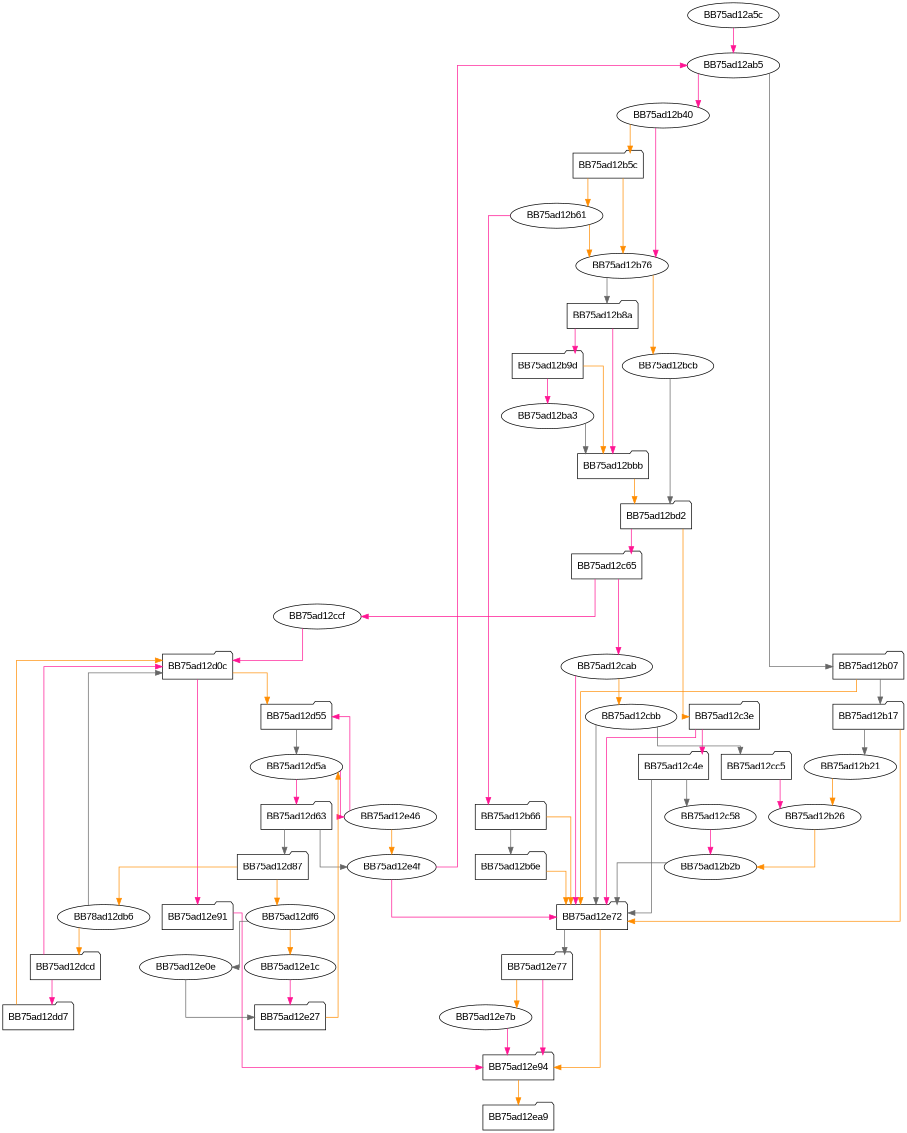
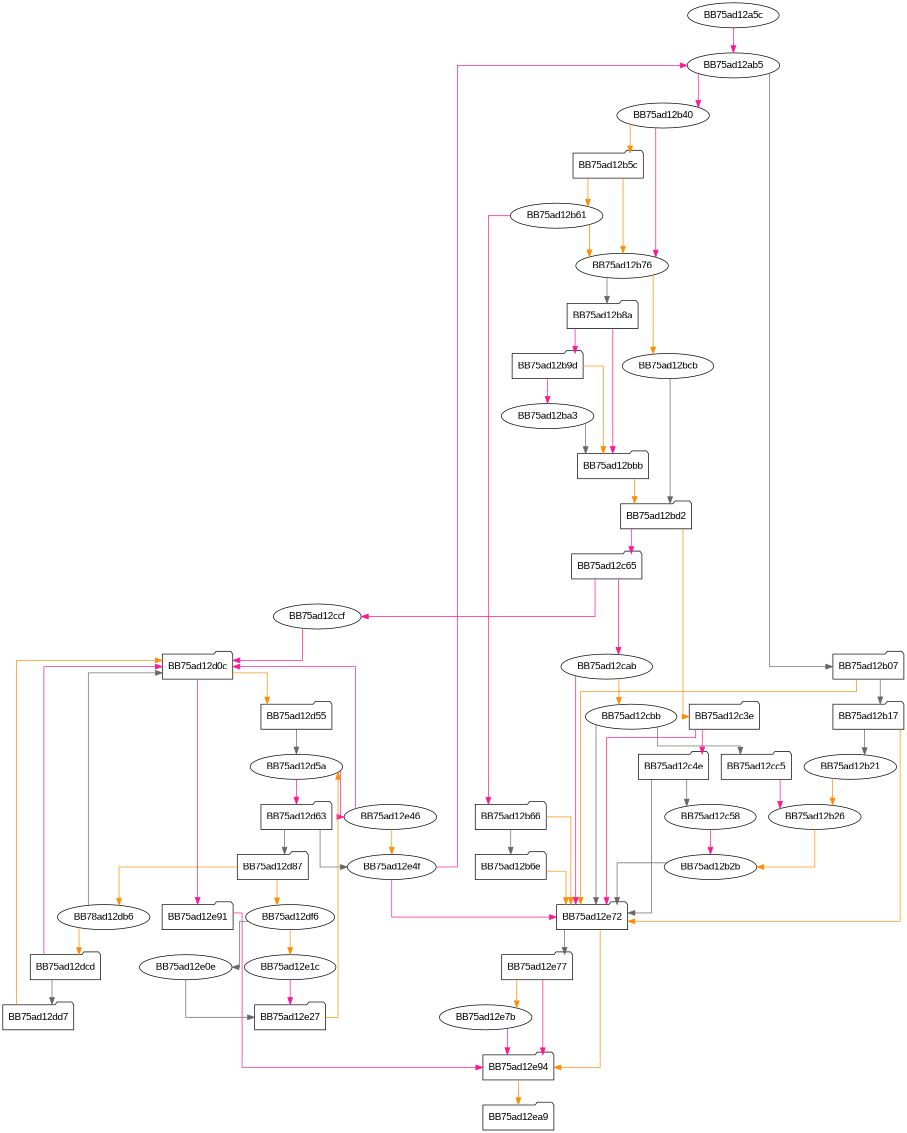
(350, 758) -> (356, 680)
(52, 989) -> (52, 989)
